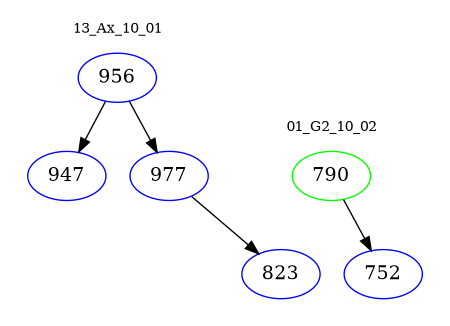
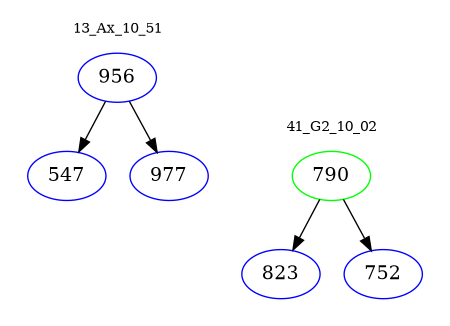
(118, 29) -> (118, 29)
(332, 128) -> (332, 128)
(67, 176) -> (67, 176)
(220, 221) -> (310, 219)
